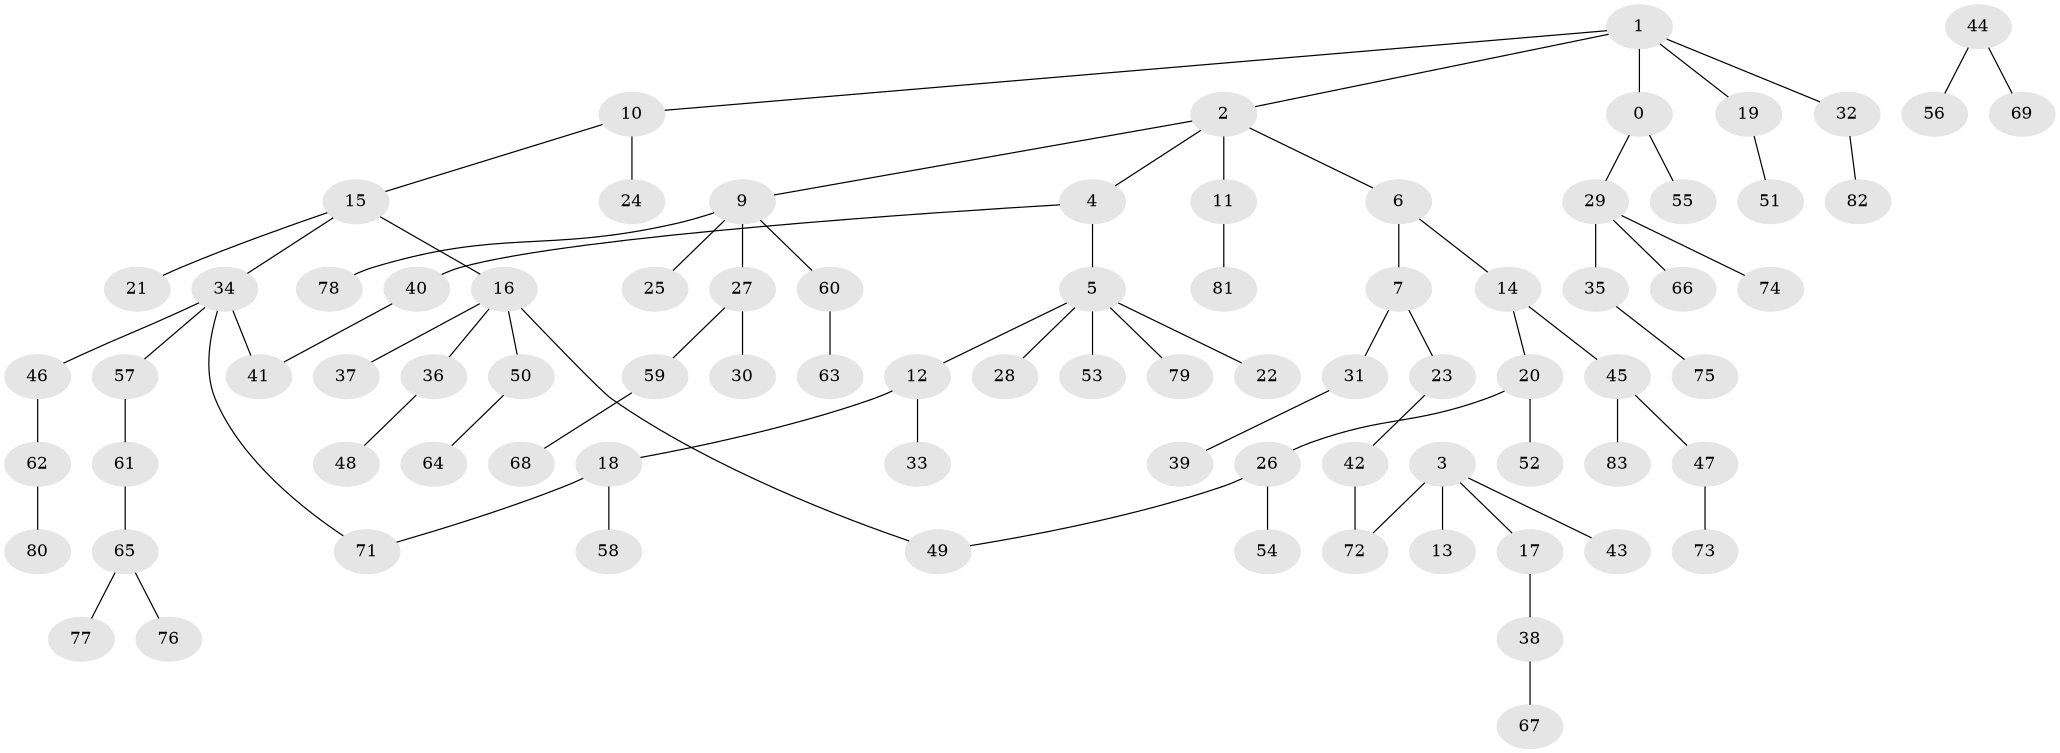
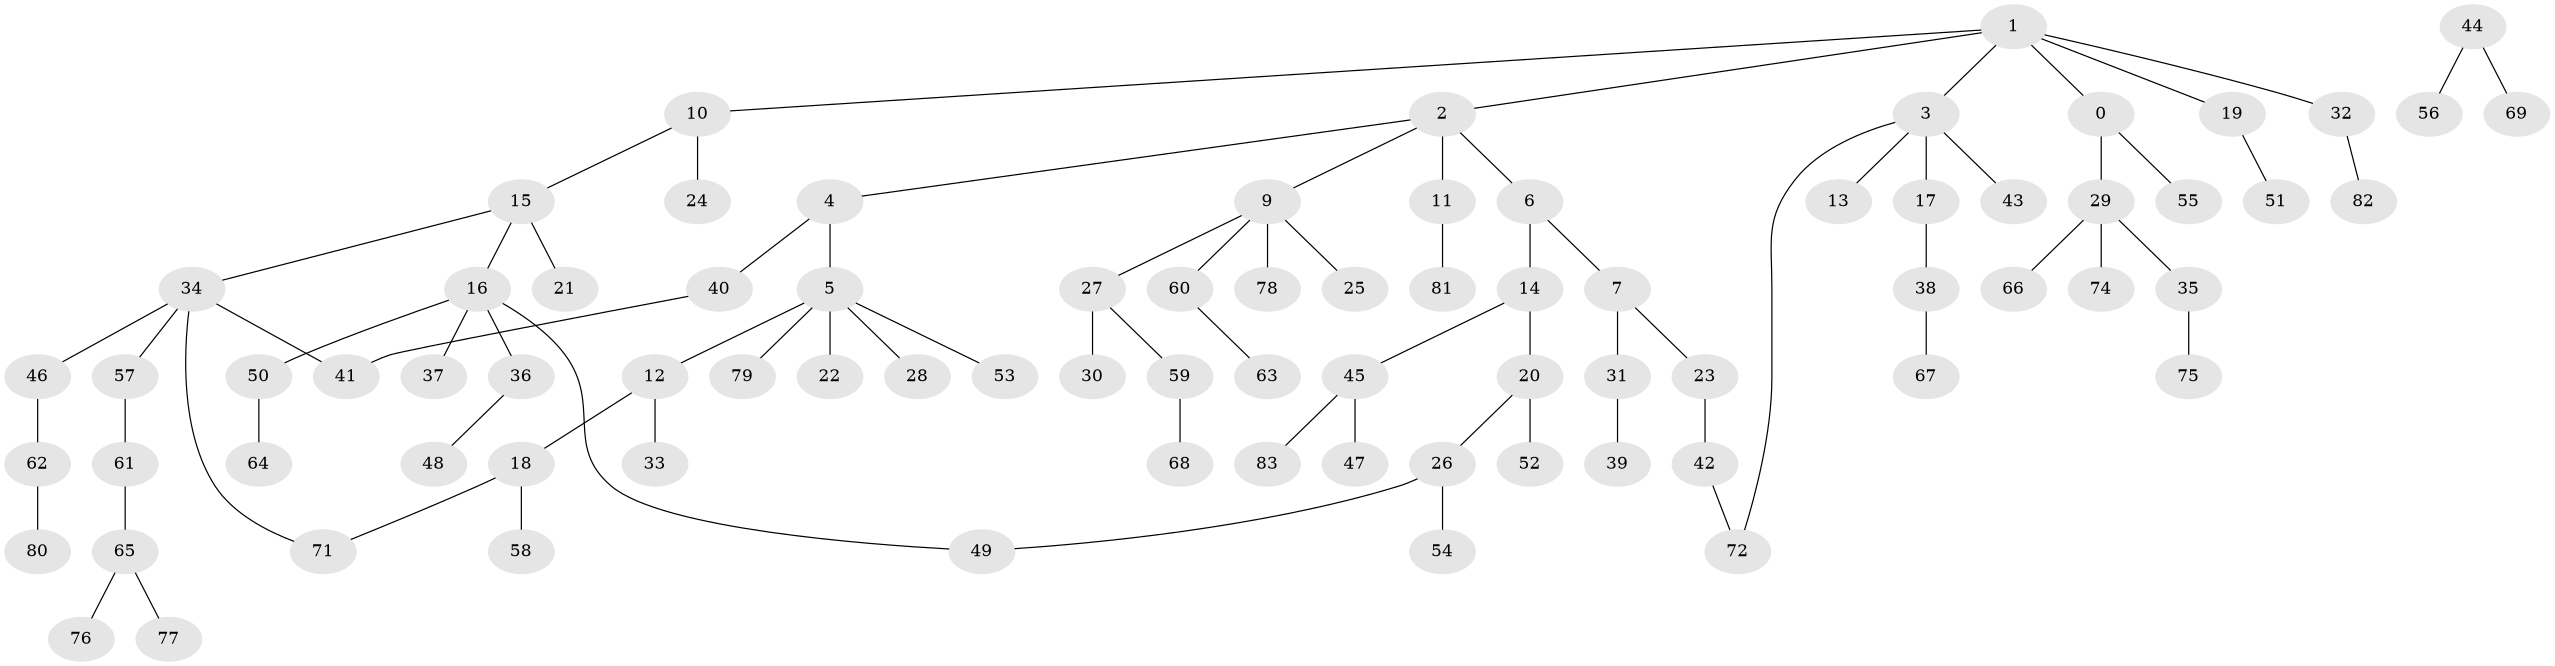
none -> (1970, 70)
(1705, 552) -> none
